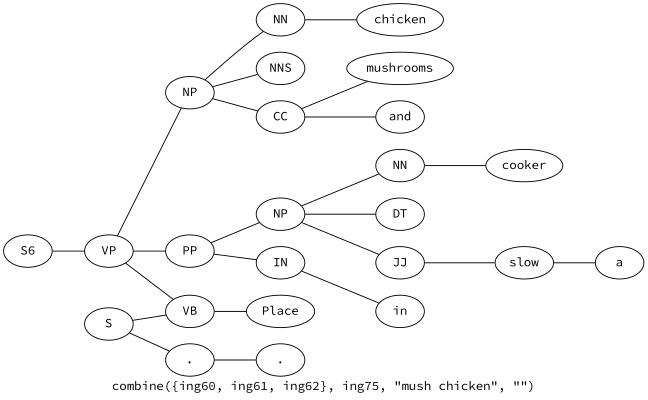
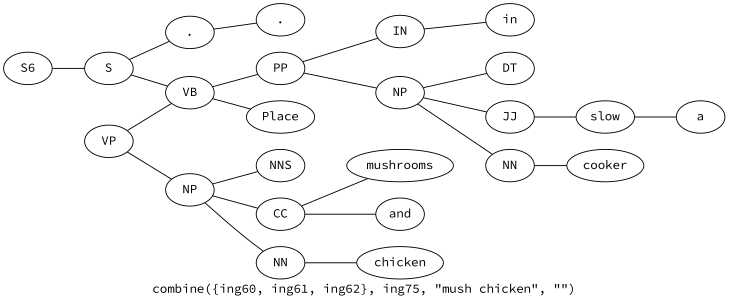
(69, 251) -> (69, 68)
(150, 251) -> (235, 81)
